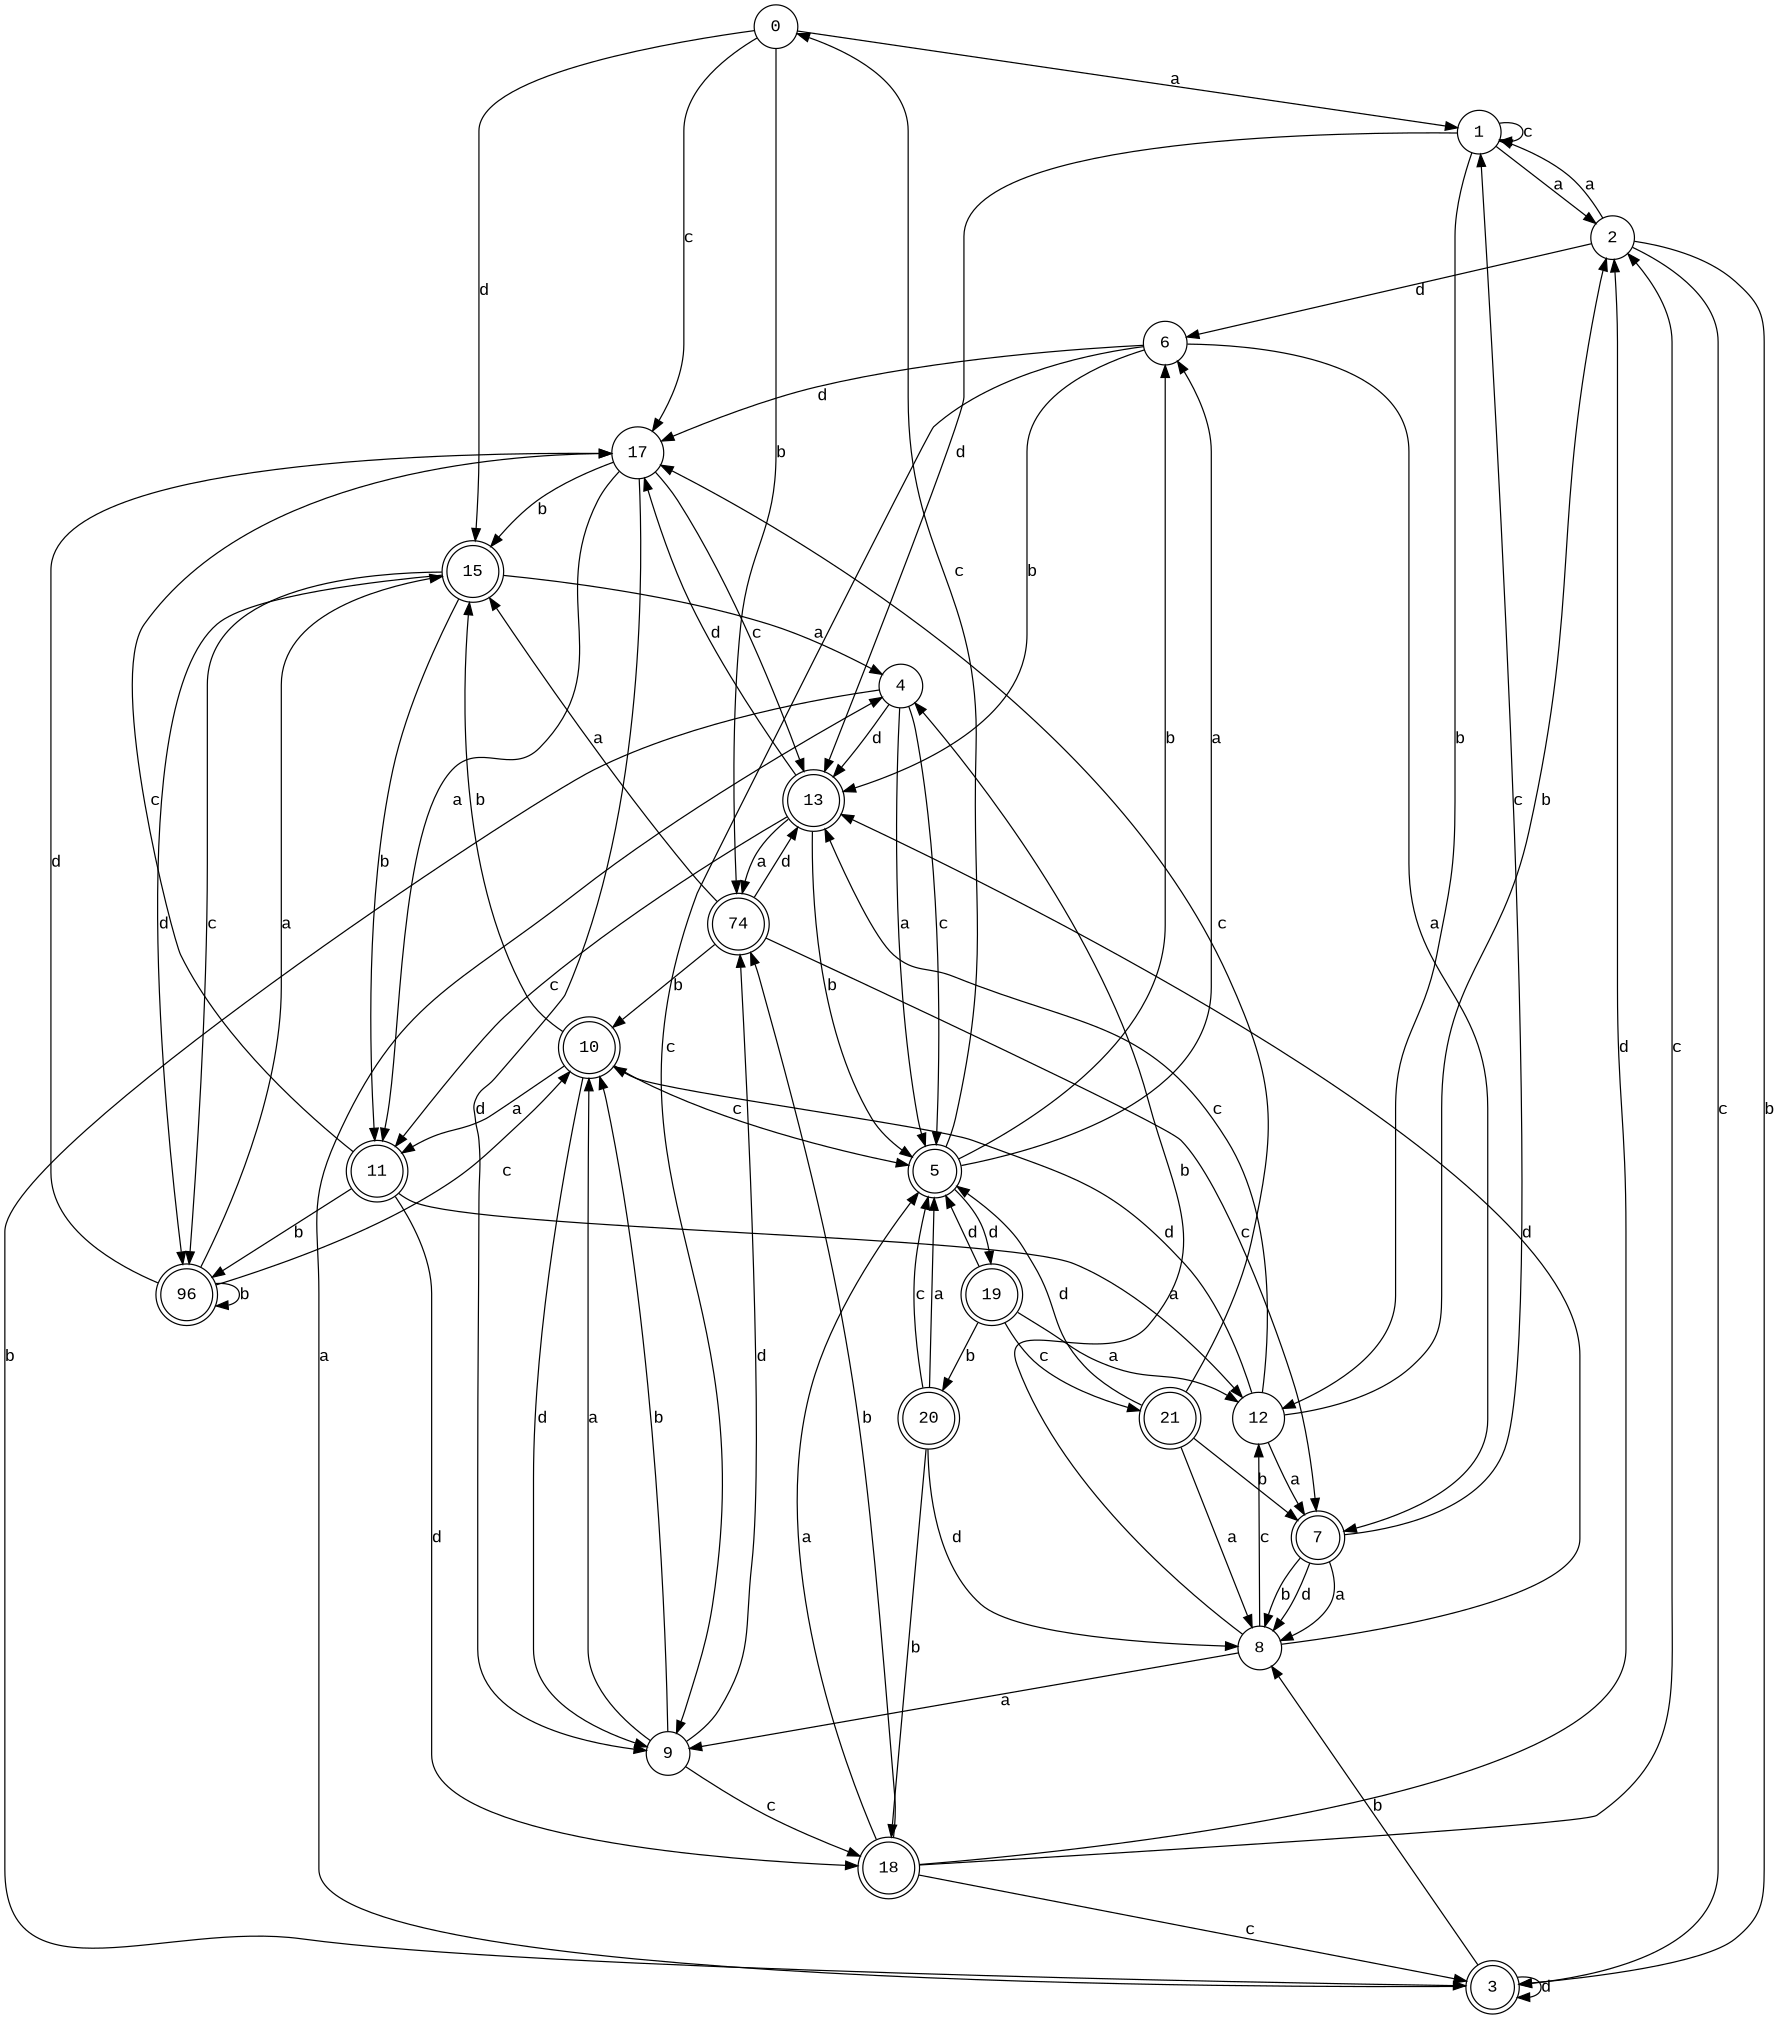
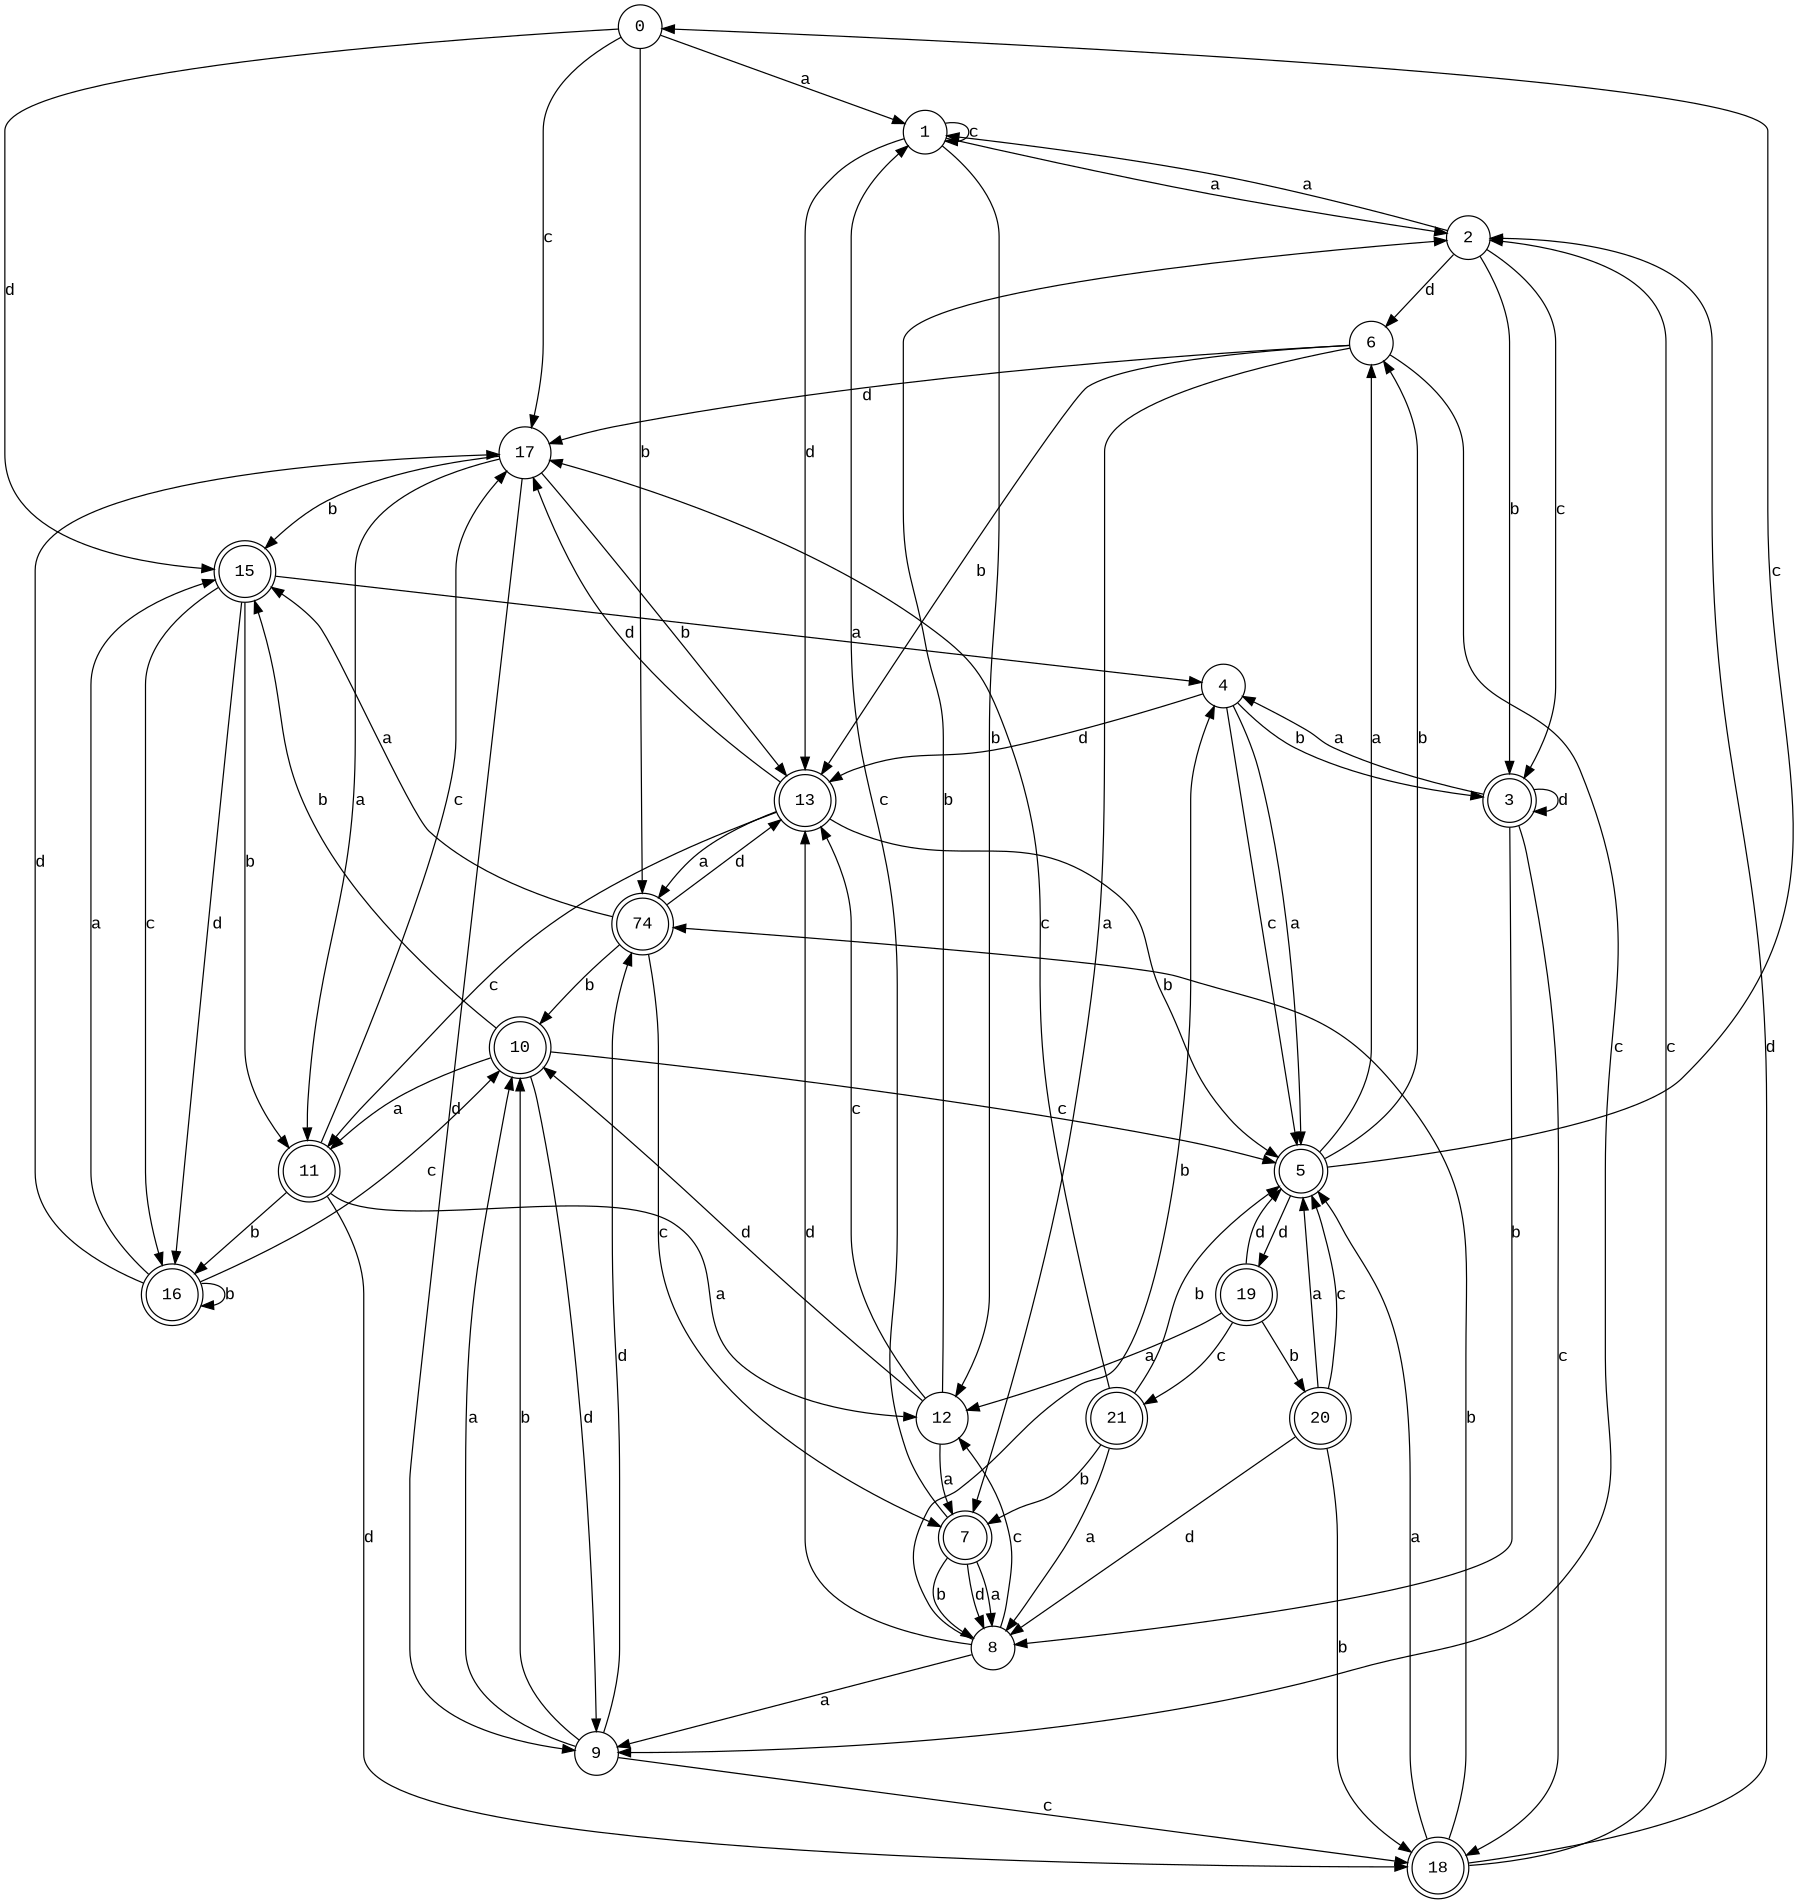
(757, 633) -> (686, 633)
(187, 1295) -> (172, 1295)
(1064, 1295) -> (1200, 1295)
(1187, 1927) -> (1558, 1354)
